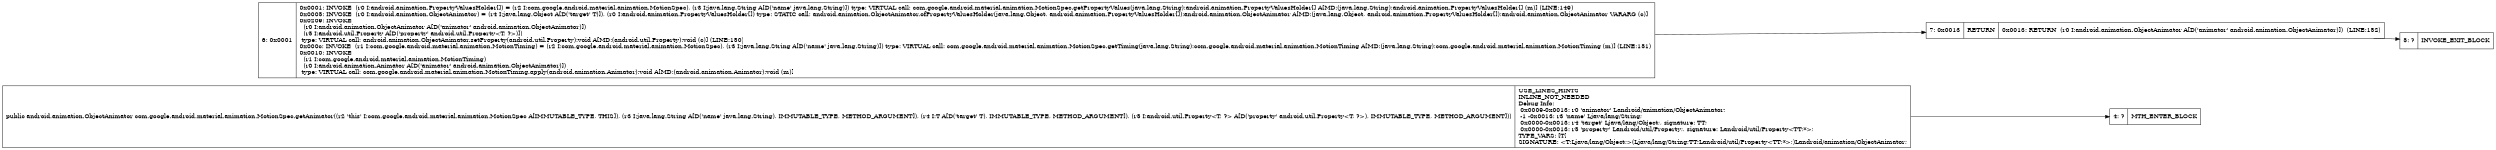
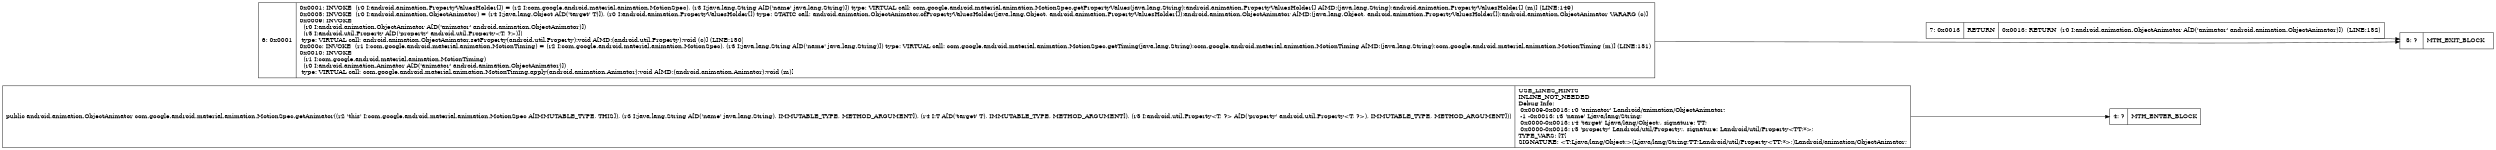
(328, 21) -> (328, 21)
(1788, 33) -> (2025, 42)
(2456, 41) -> (2456, 41)
